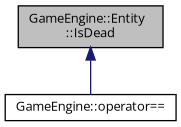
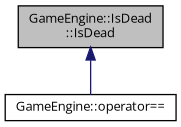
(91, 27) -> (91, 27)
